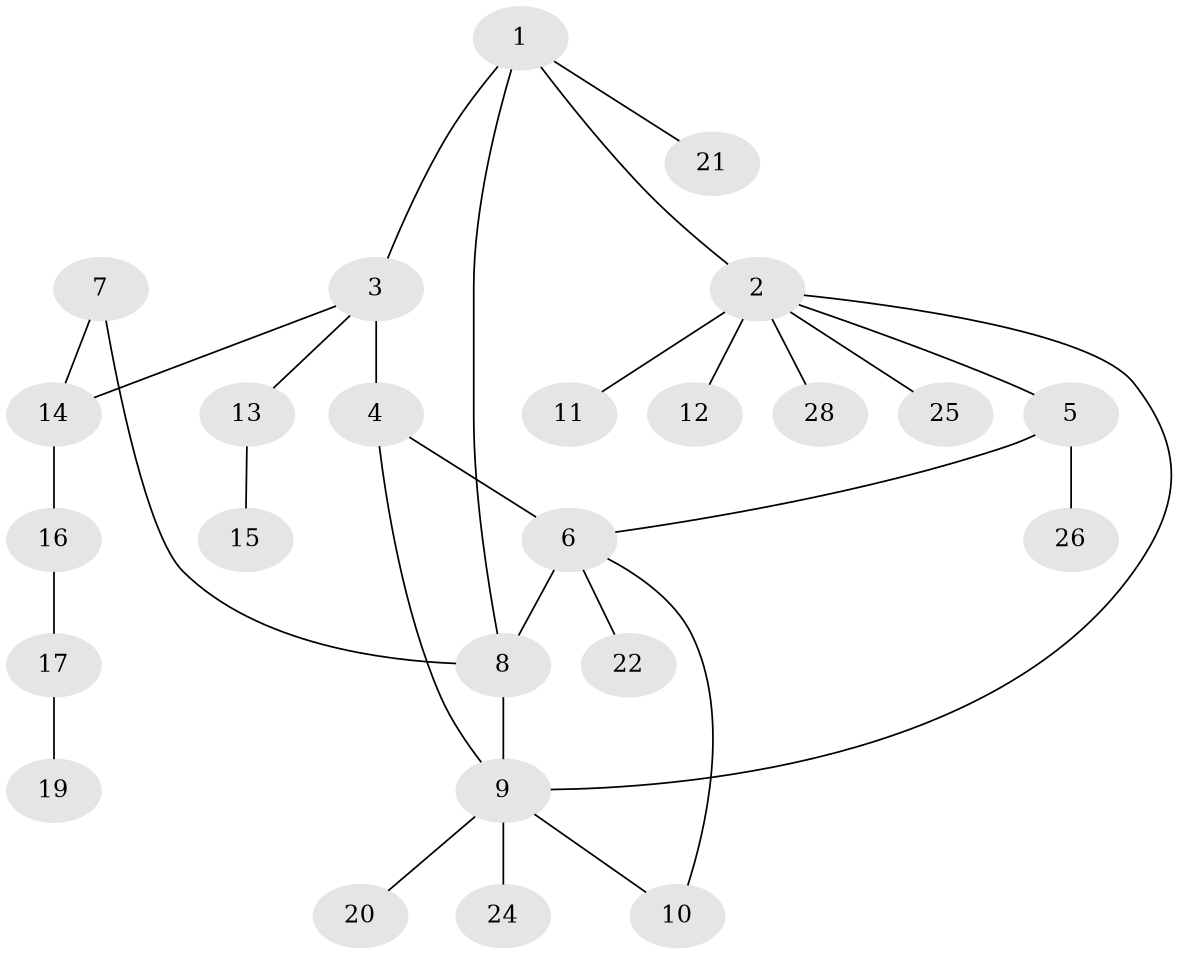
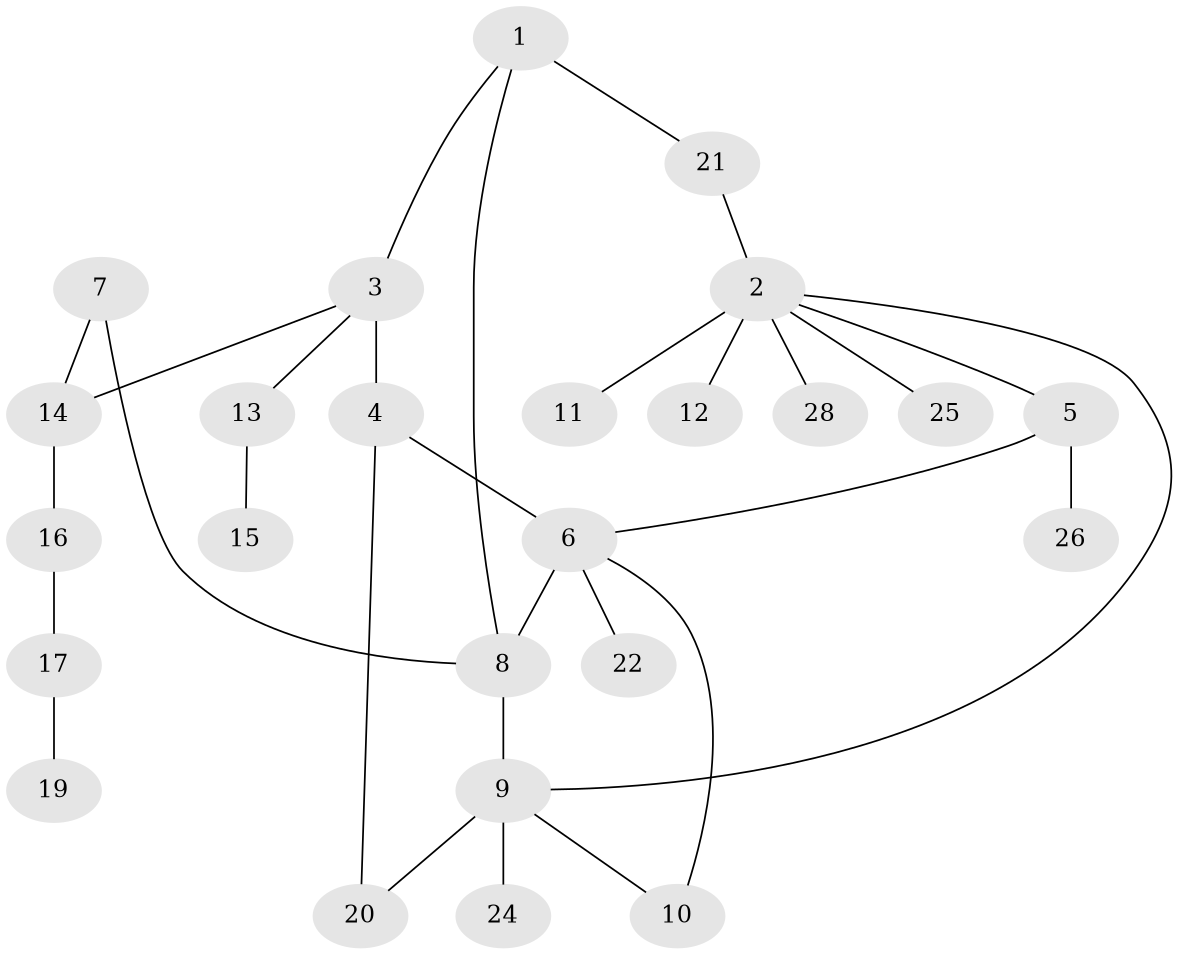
(628, 172) -> (735, 226)
(411, 611) -> (368, 665)
